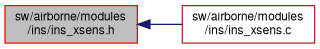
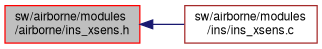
(71, 24) -> (72, 24)
